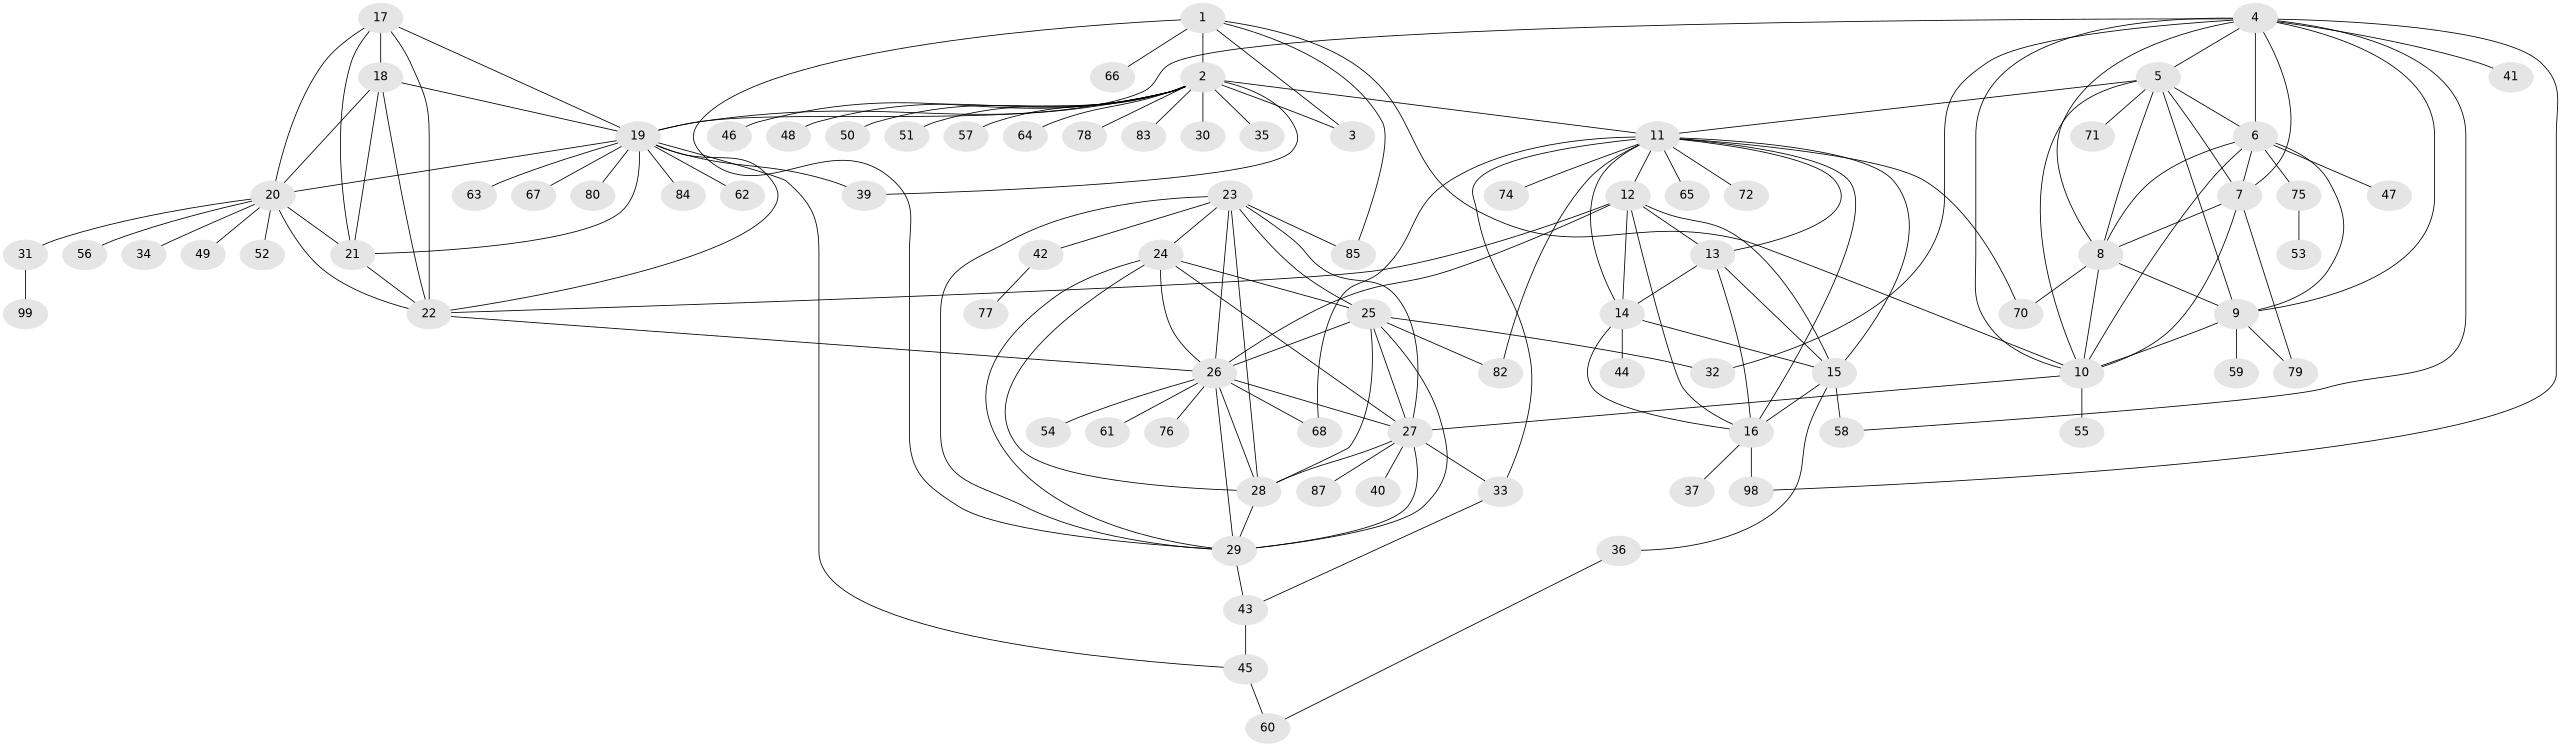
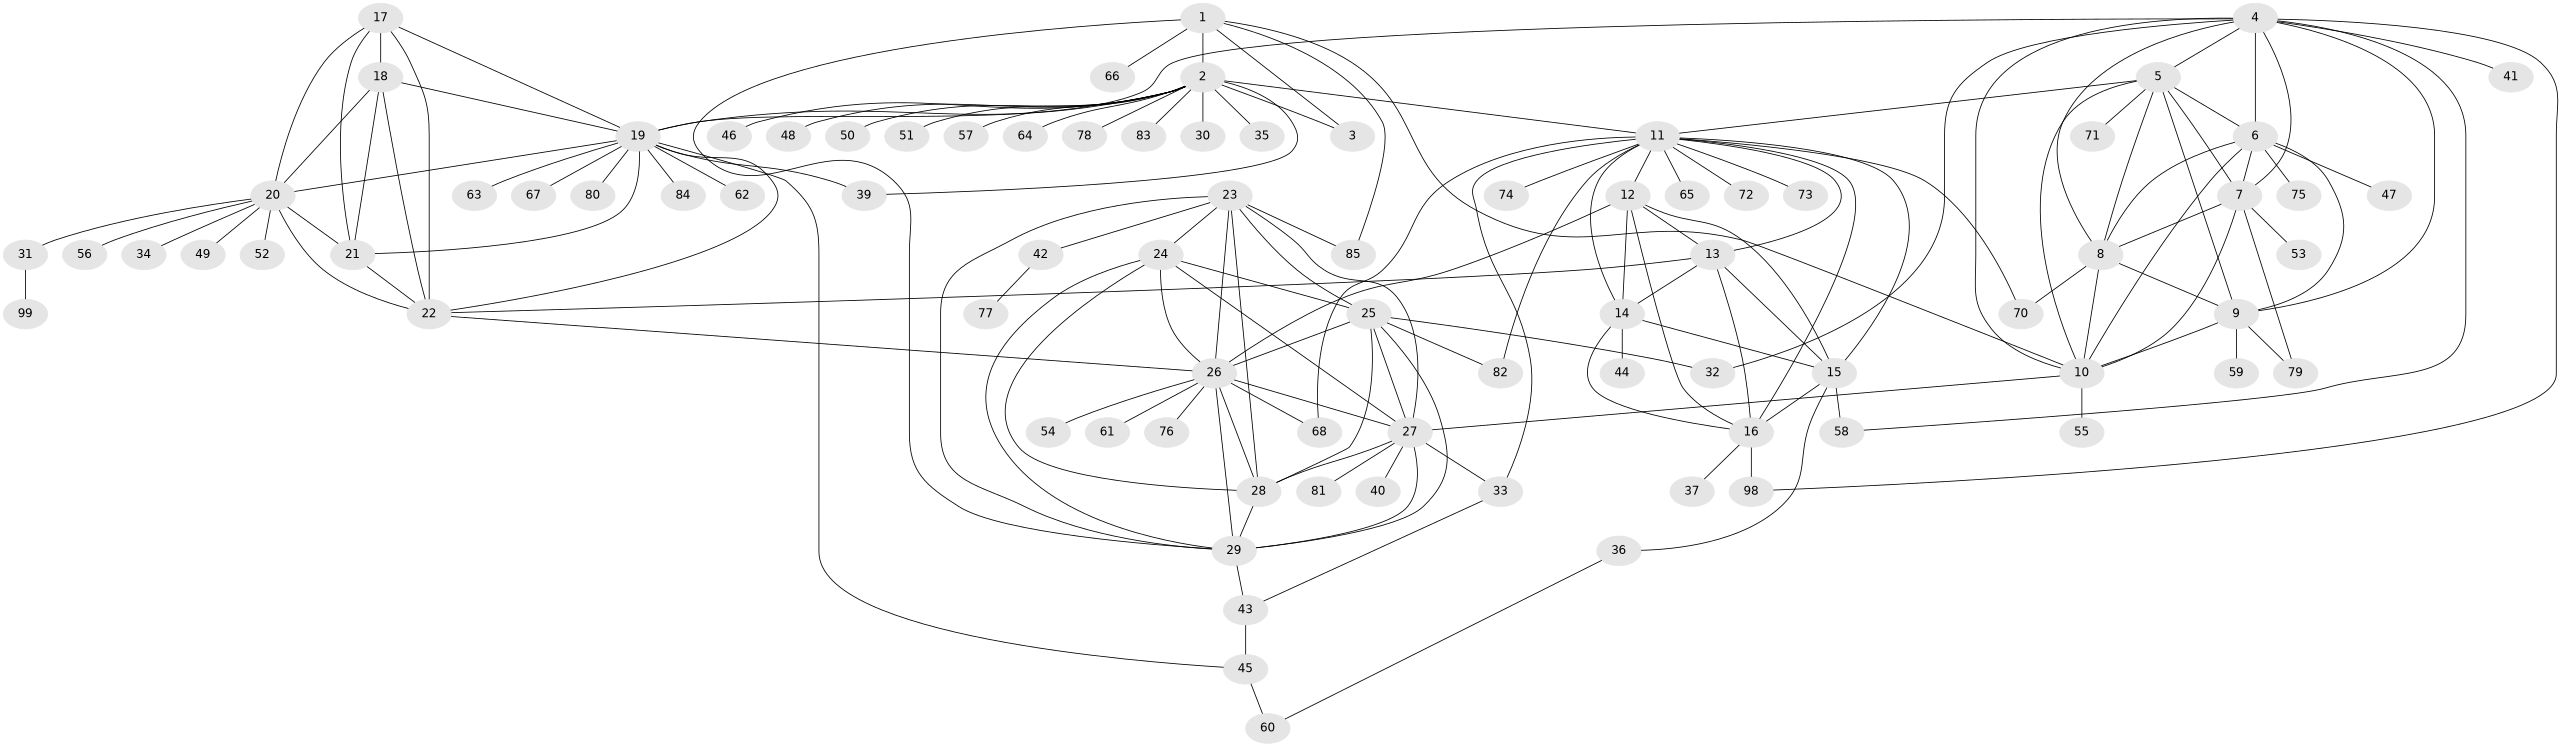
none -> (1806, 196)
(2299, 225) -> (2269, 225)
(1035, 291) -> (1072, 293)
(1319, 492) -> (1319, 492)
